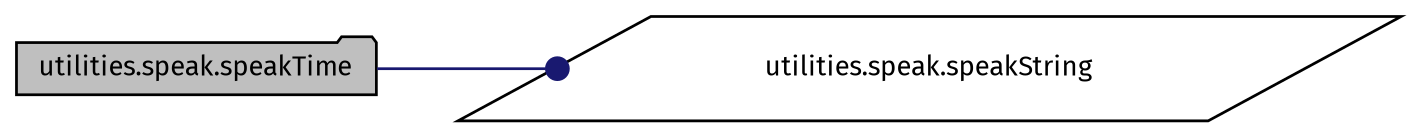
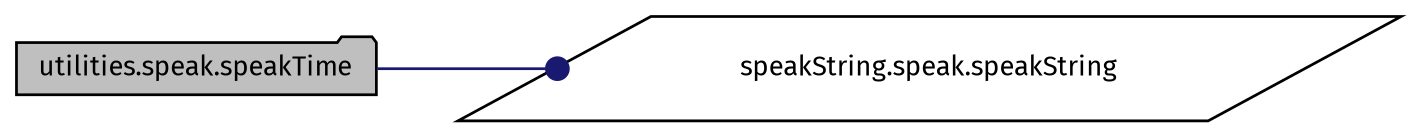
(930, 69) -> (930, 69)
